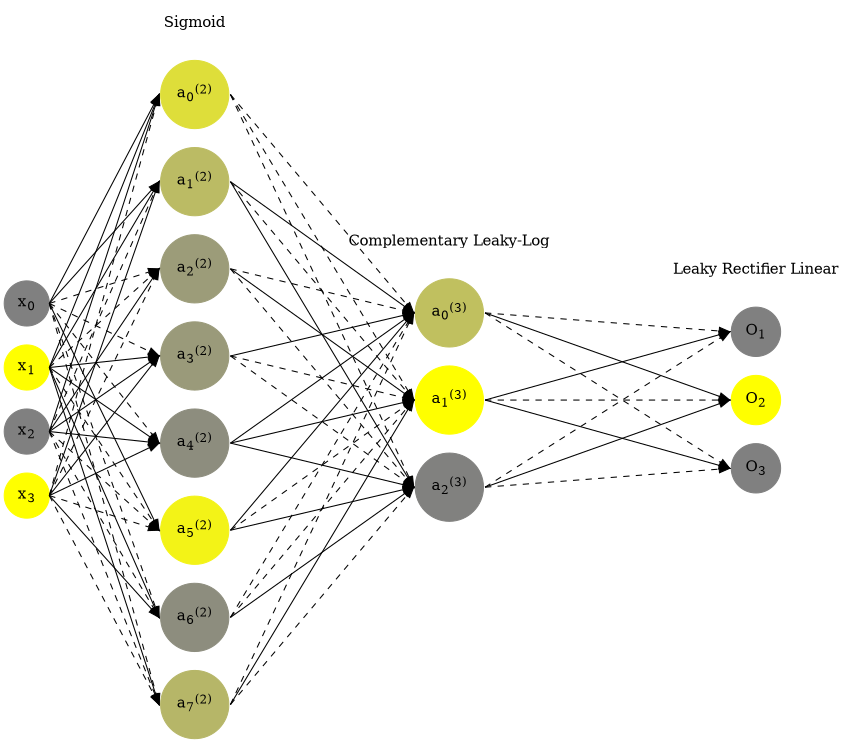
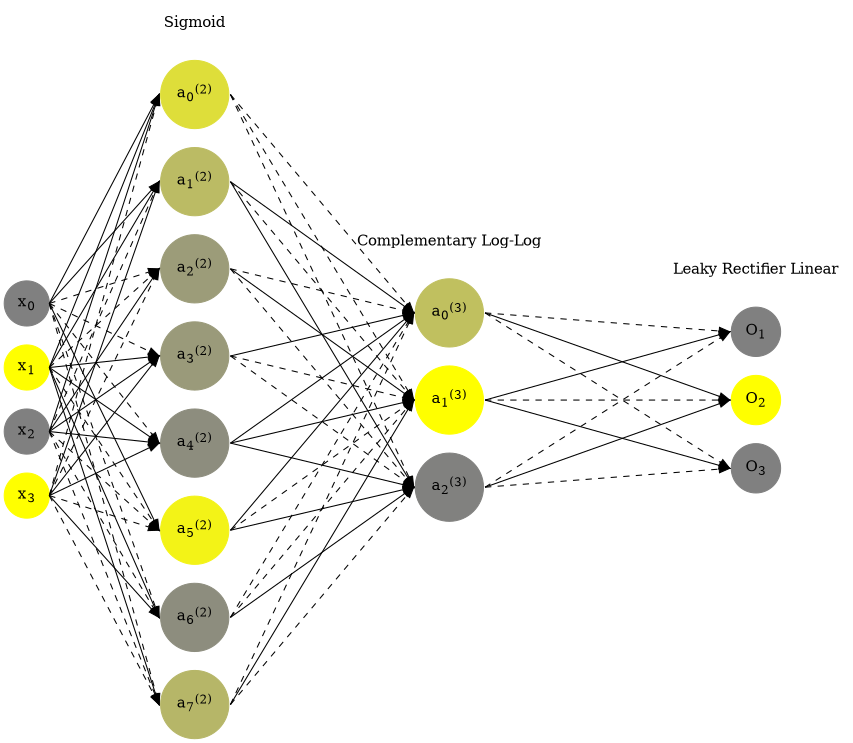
(449, 241) -> (449, 241)
